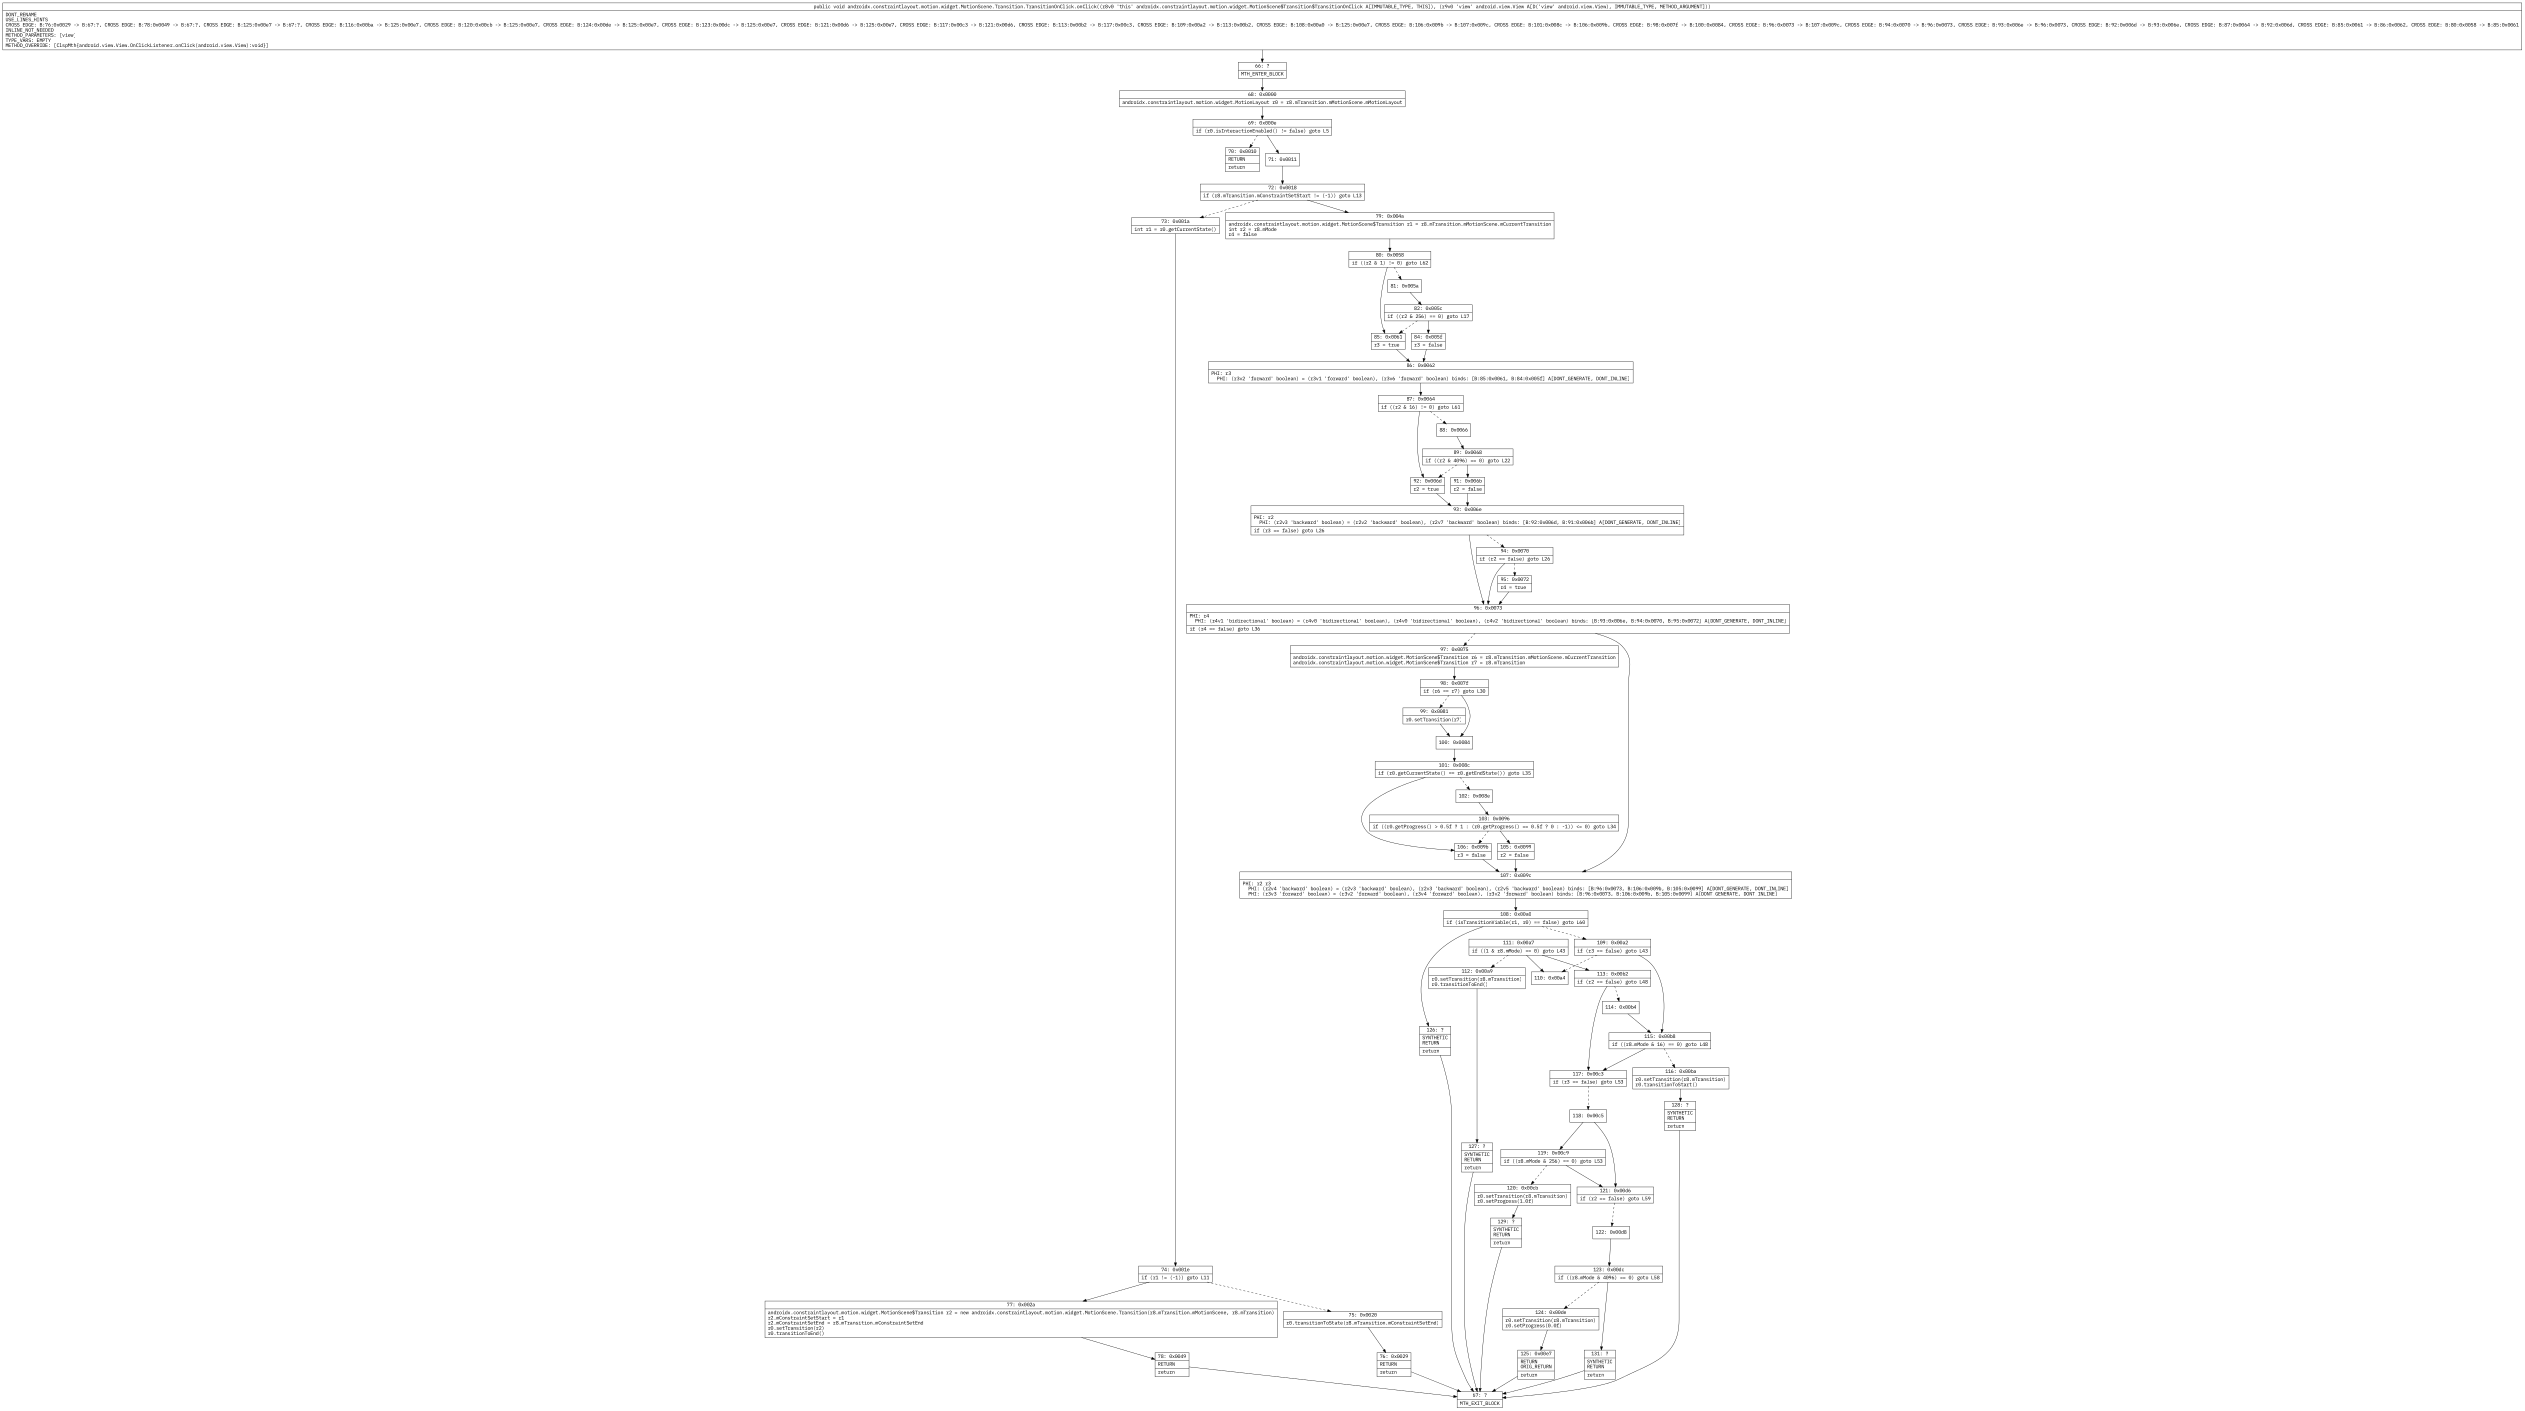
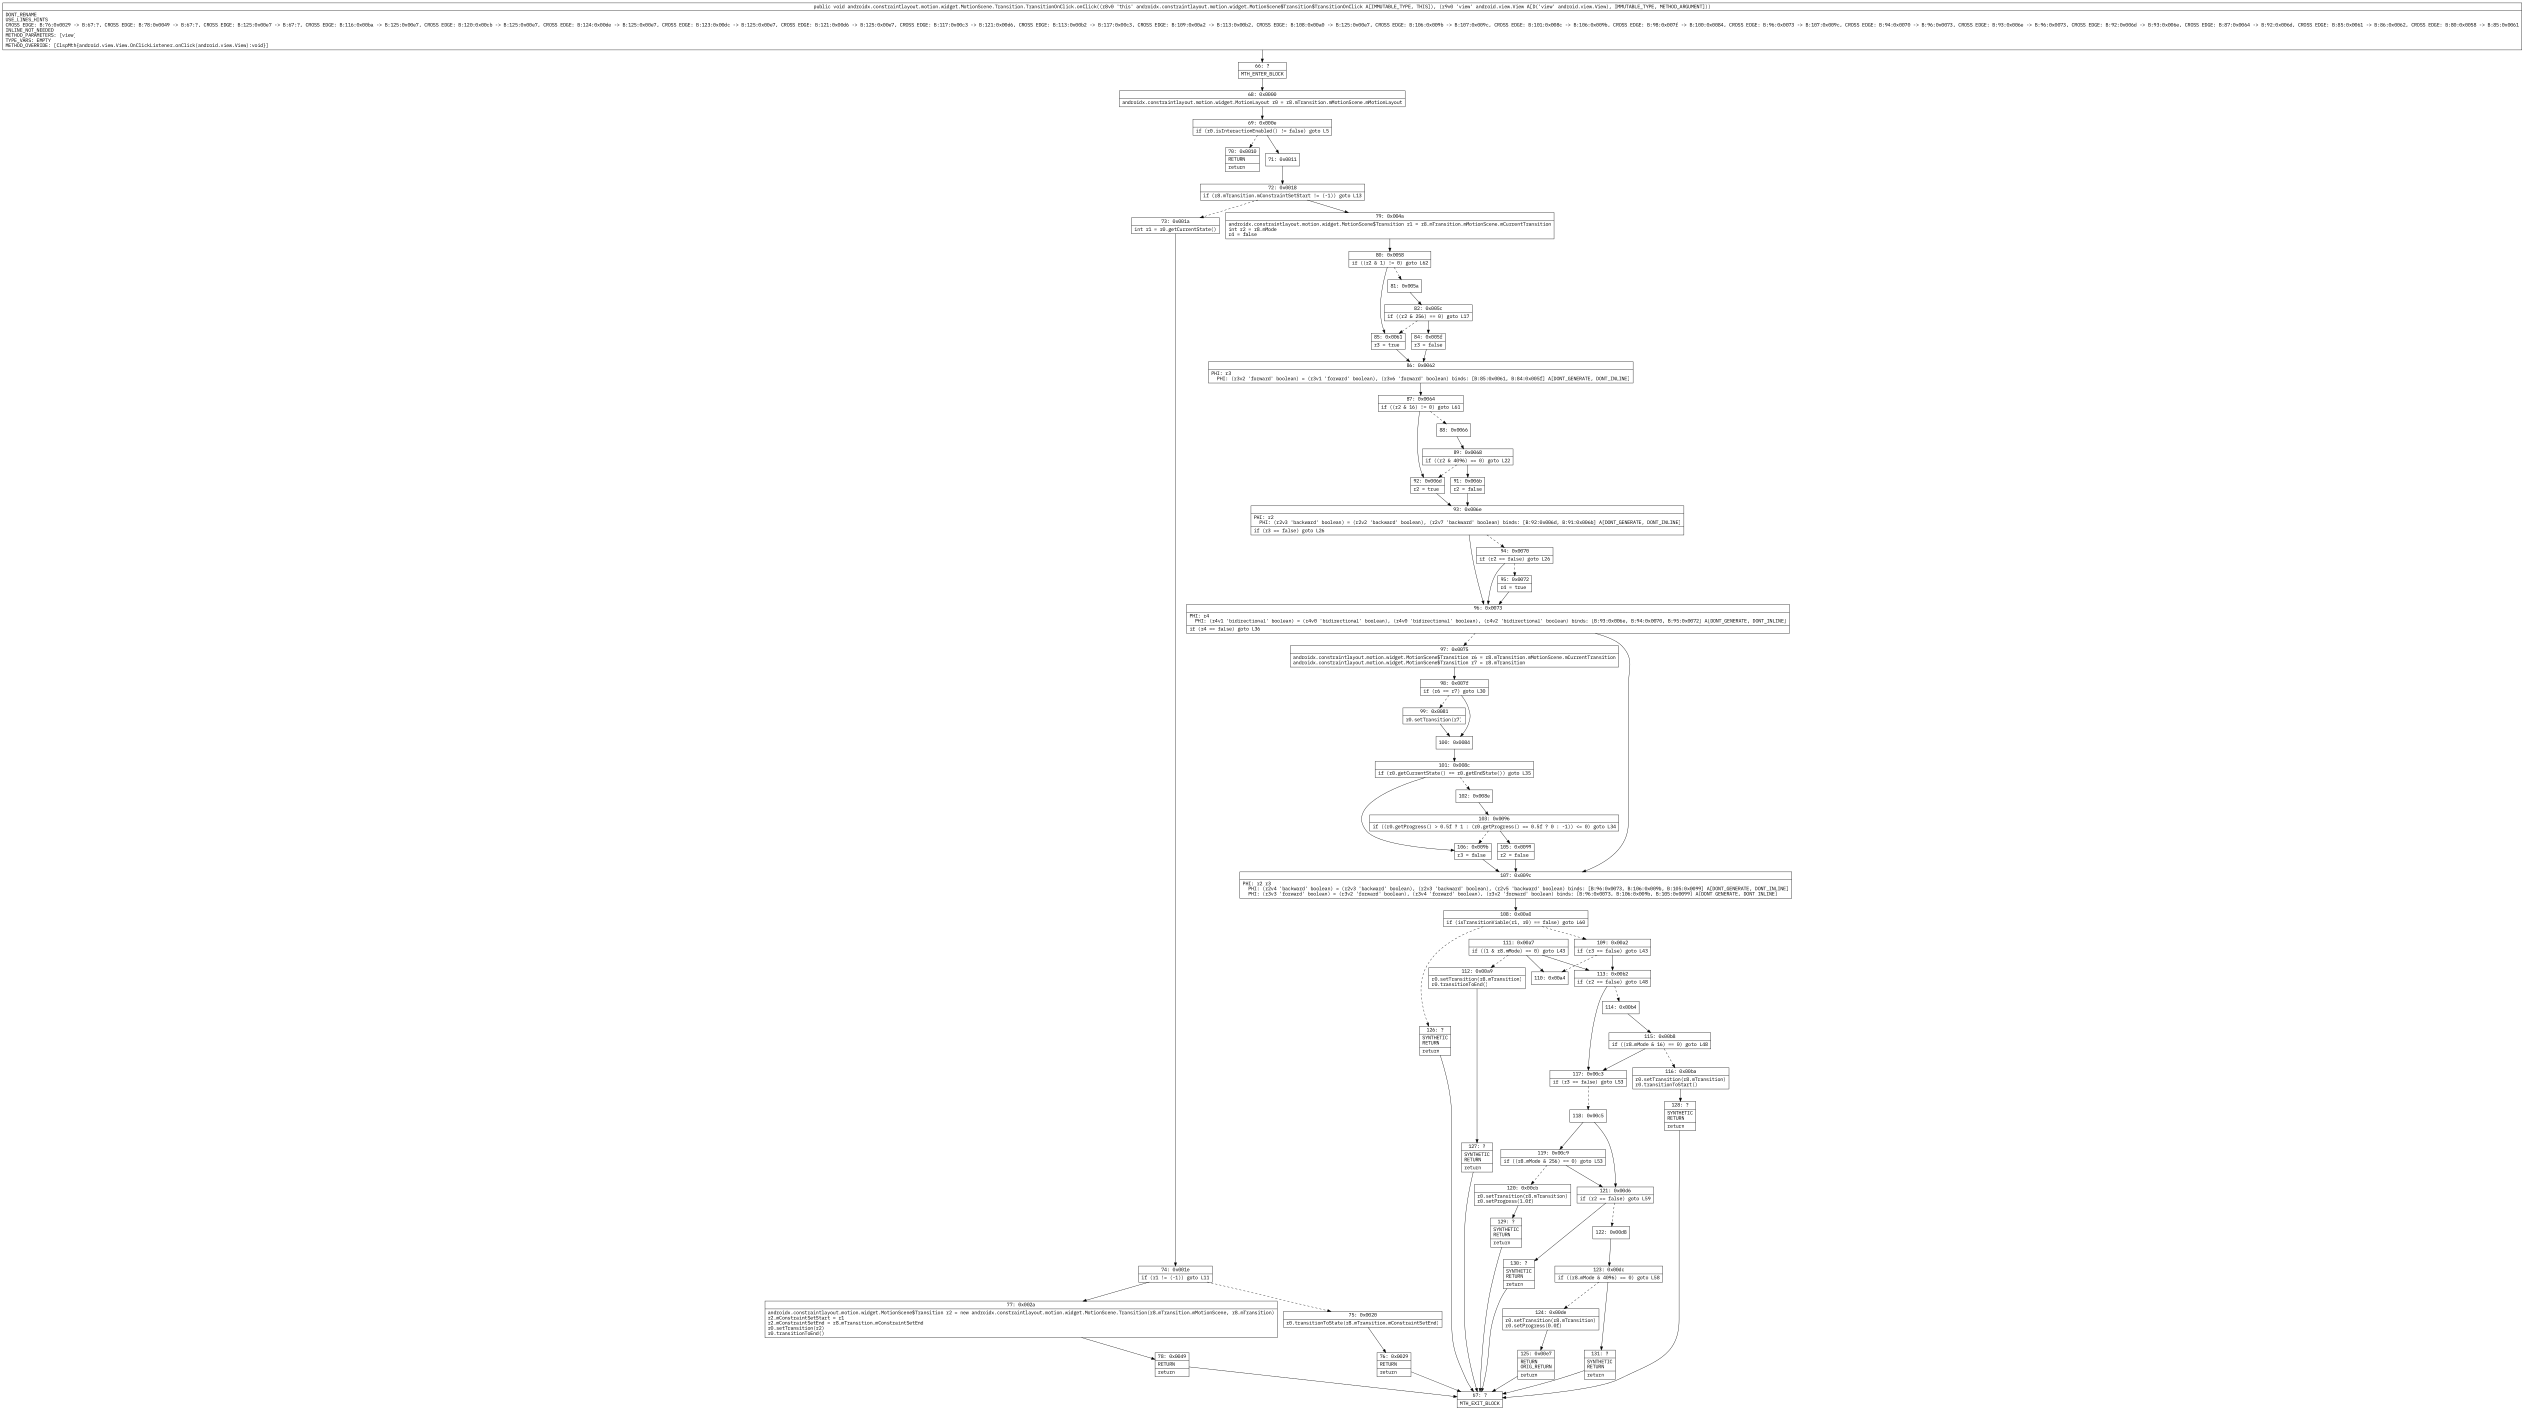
(1430, 961) -> (1430, 961)
(1662, 988) -> (1613, 961)
none -> (1519, 1274)
